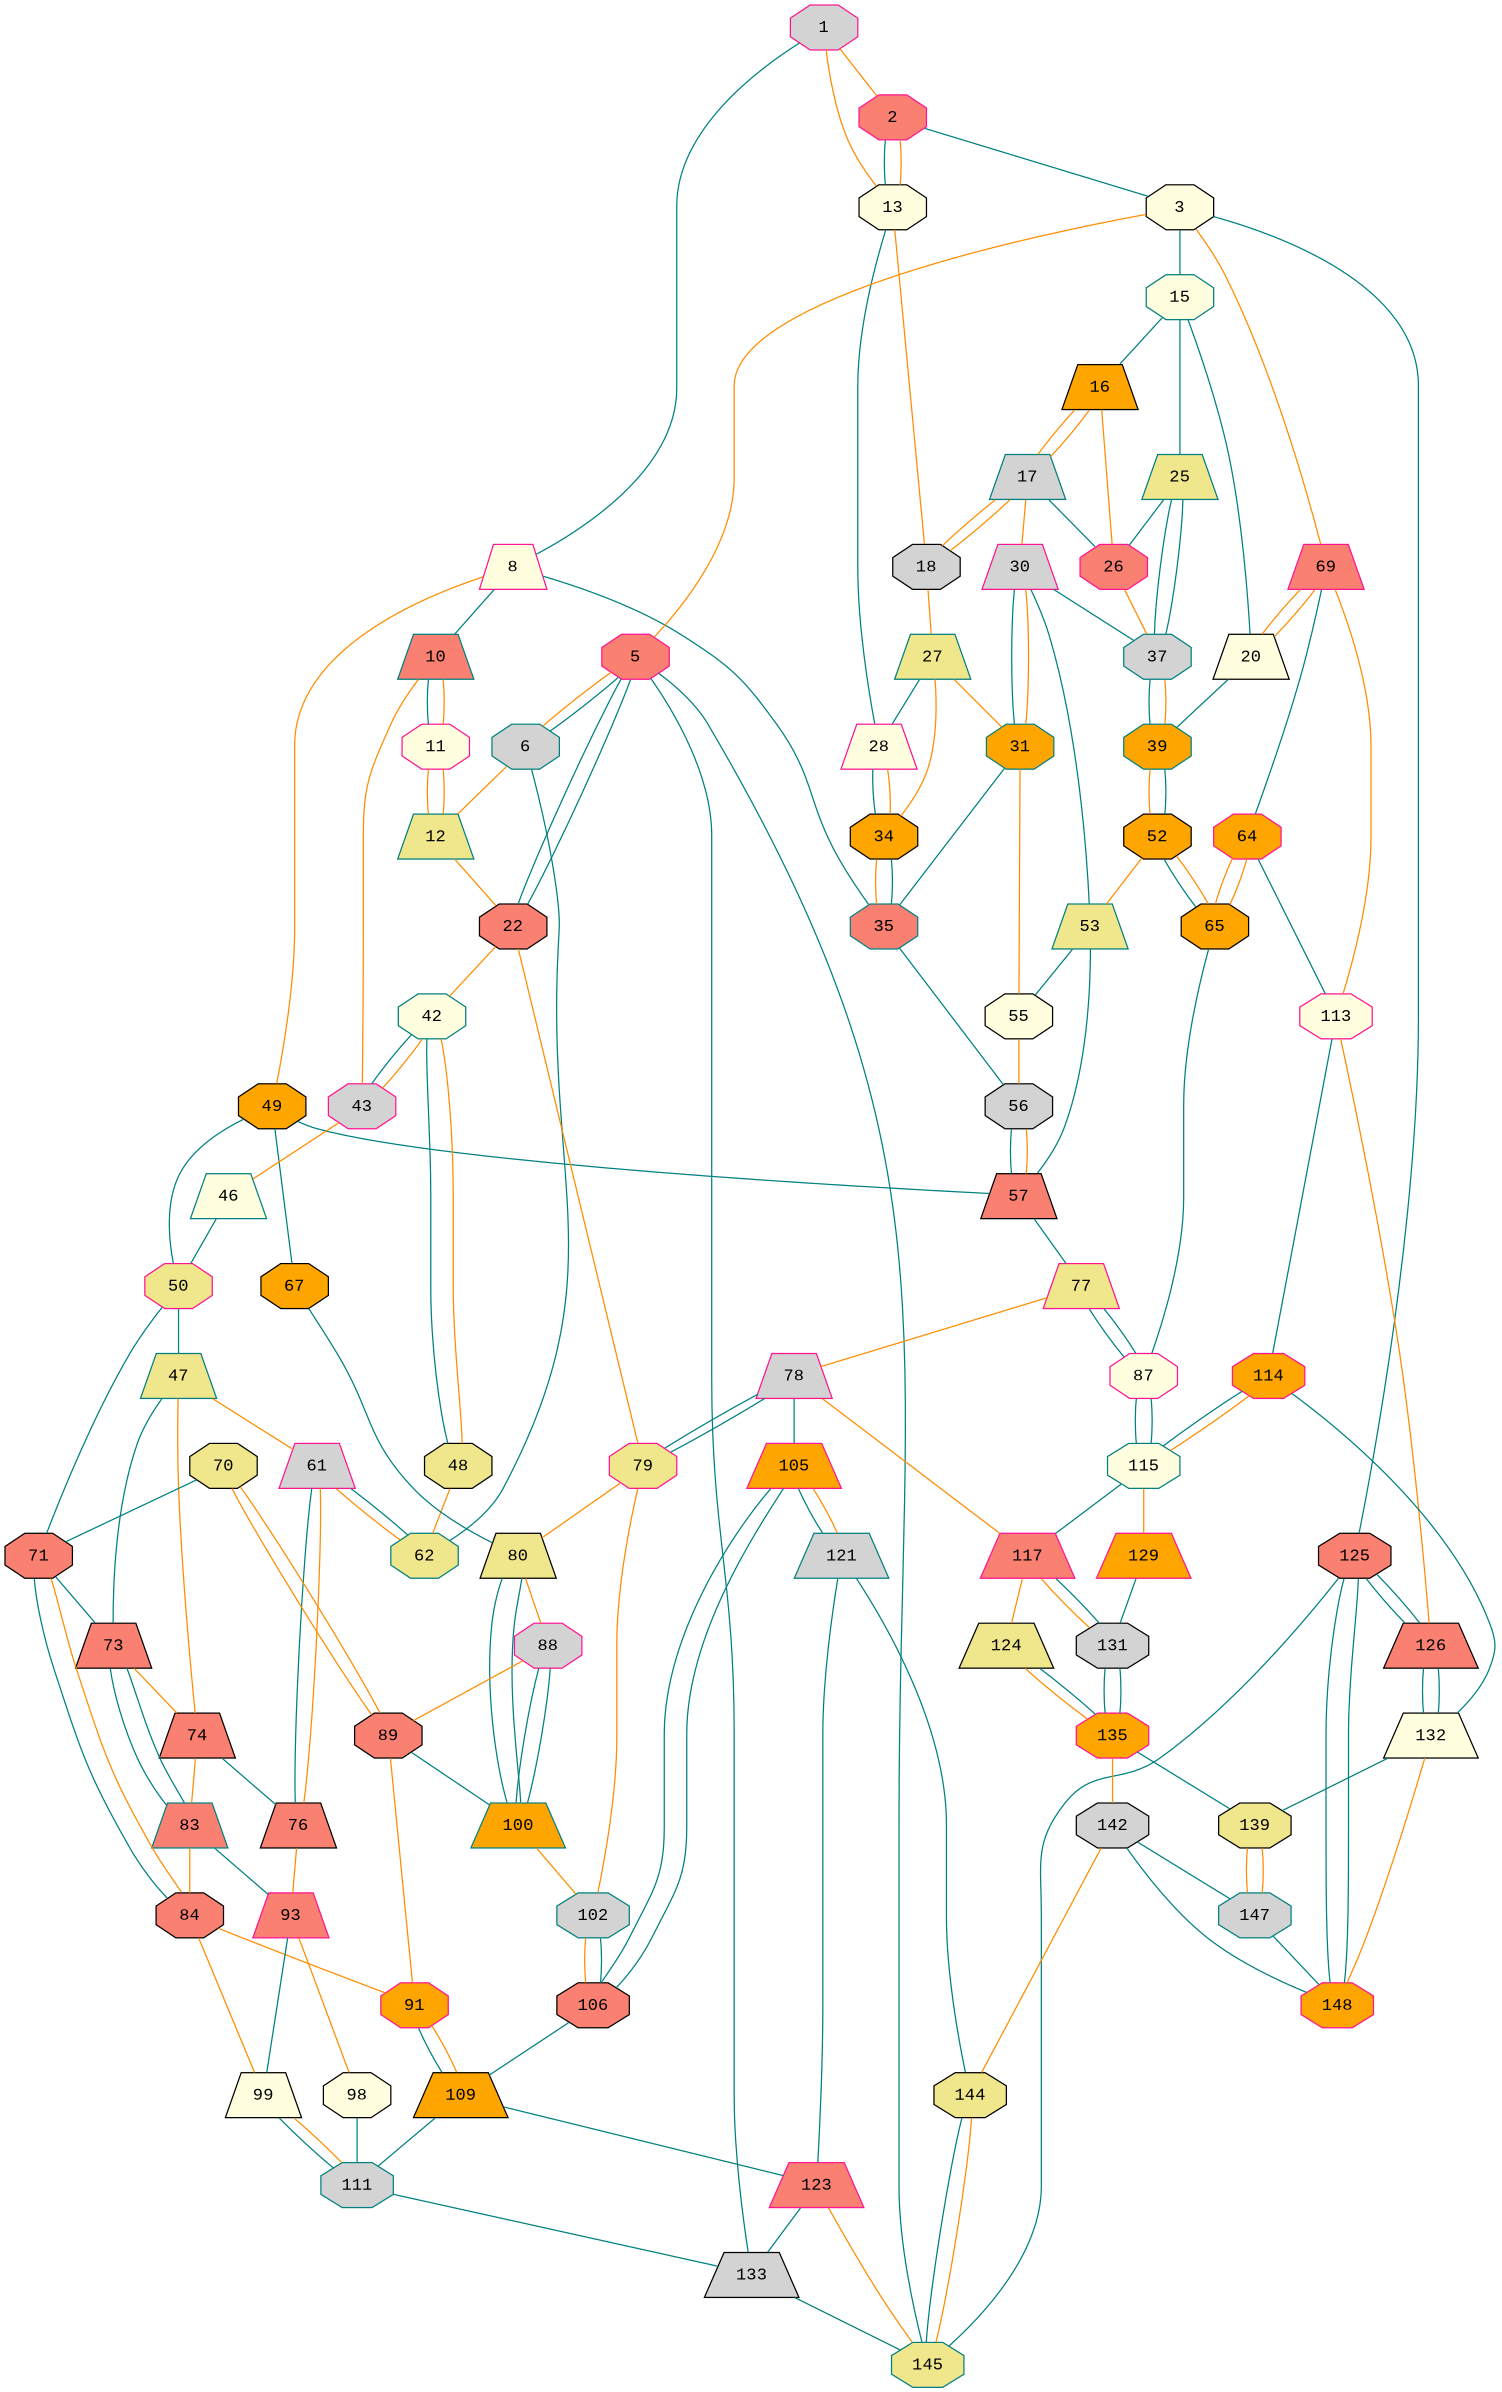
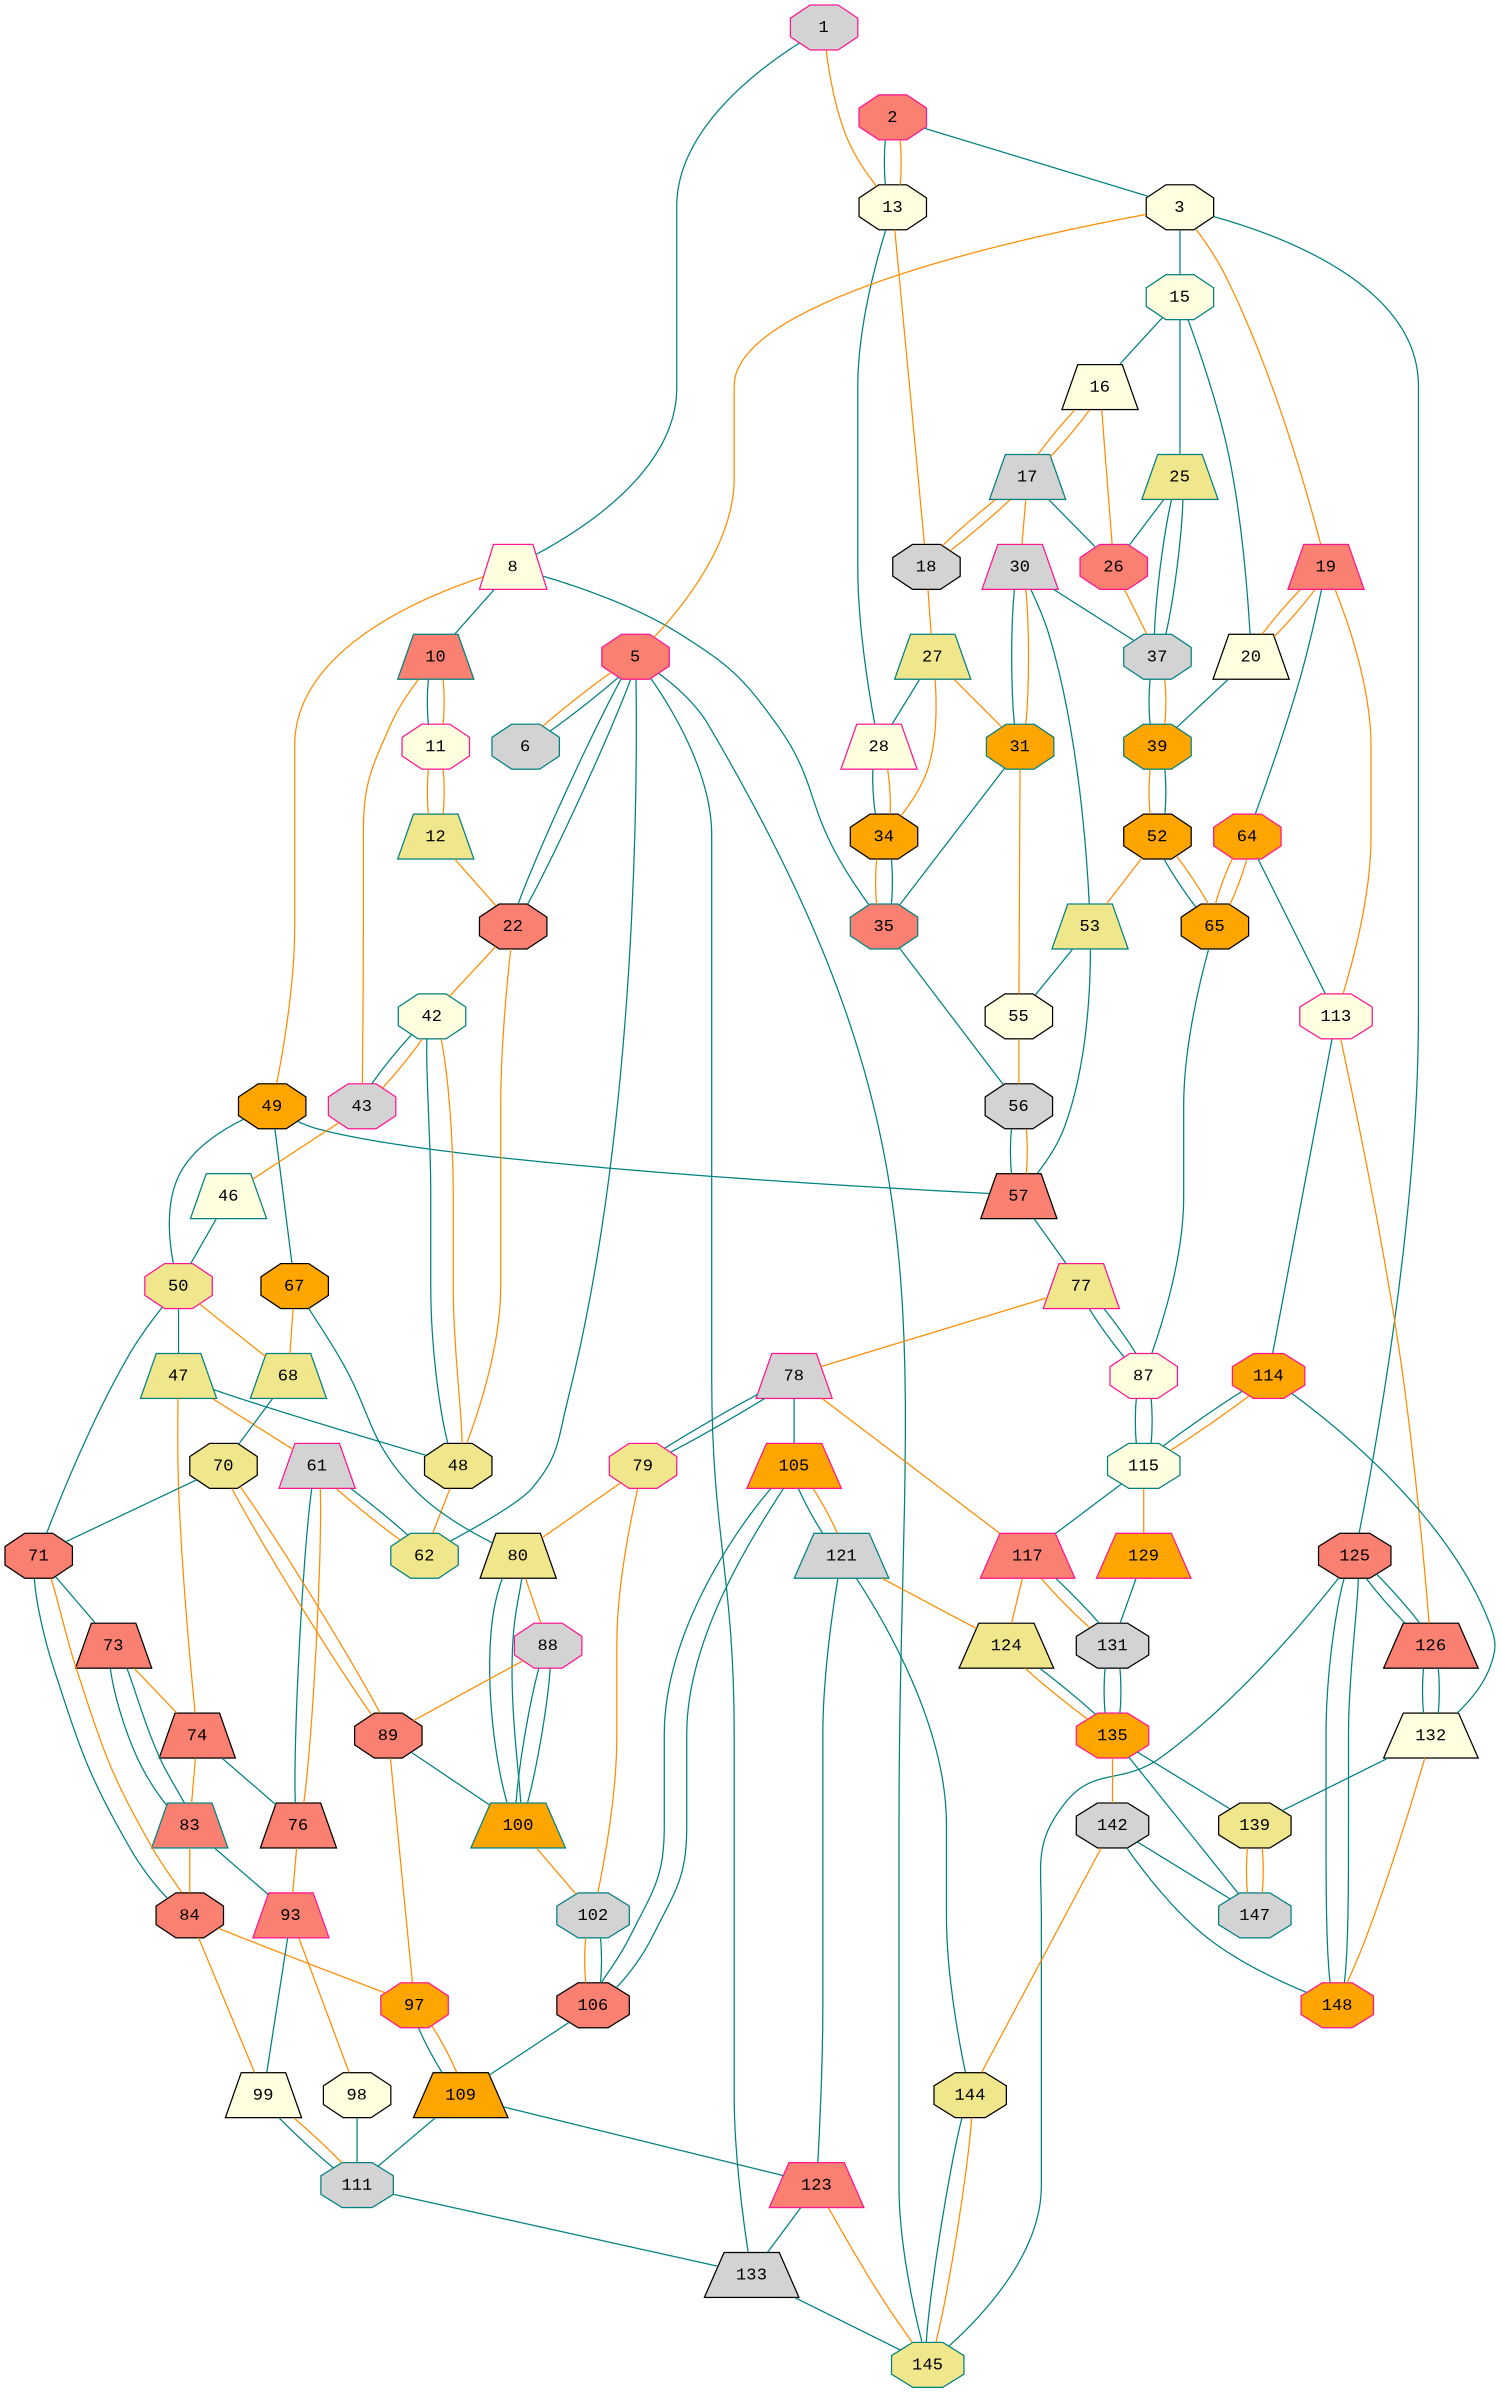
(858, 72) -> none
(1100, 387) -> (1100, 387)
(1326, 567) -> (1326, 567)
(482, 790) -> none
(566, 1191) -> (613, 1138)
(578, 1196) -> (501, 1198)
none -> (288, 1376)
(122, 1507) -> (319, 1423)
none -> (929, 1603)
(1296, 1960) -> (1184, 1825)
(415, 2005) -> (415, 2005)
